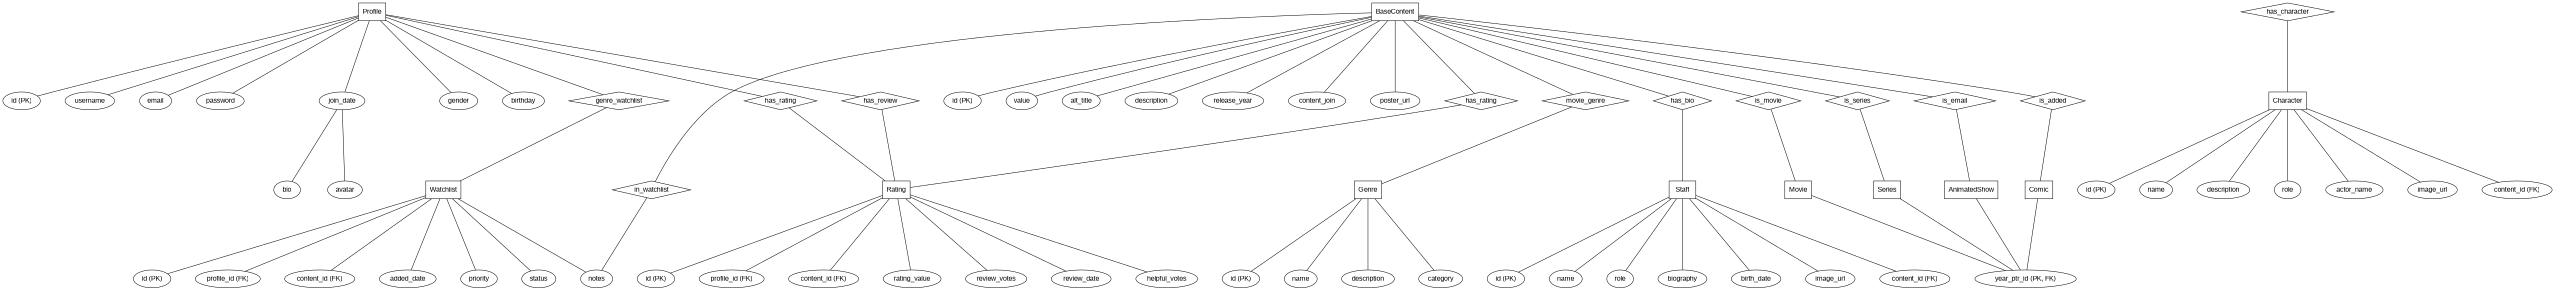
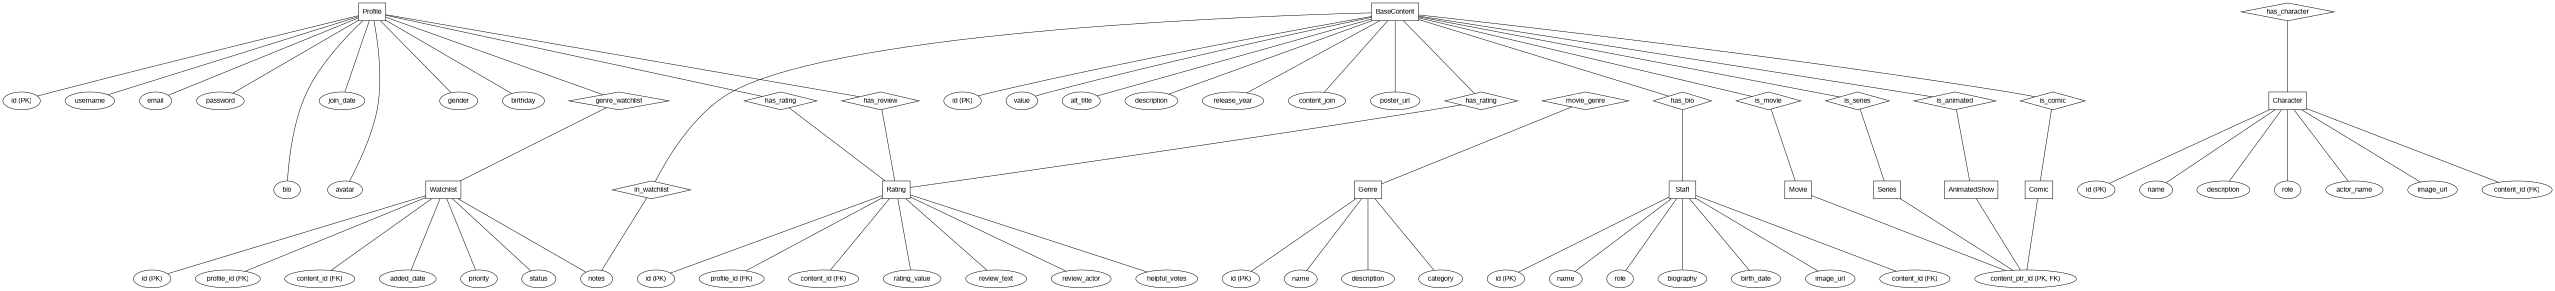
(1493, 58) -> none
(1955, 101) -> (1955, 101)
(2053, 101) -> (2053, 101)
(343, 145) -> (378, 103)
(314, 146) -> (307, 92)
(996, 279) -> (996, 279)
(1081, 279) -> (1081, 279)
(2026, 279) -> (2026, 279)
